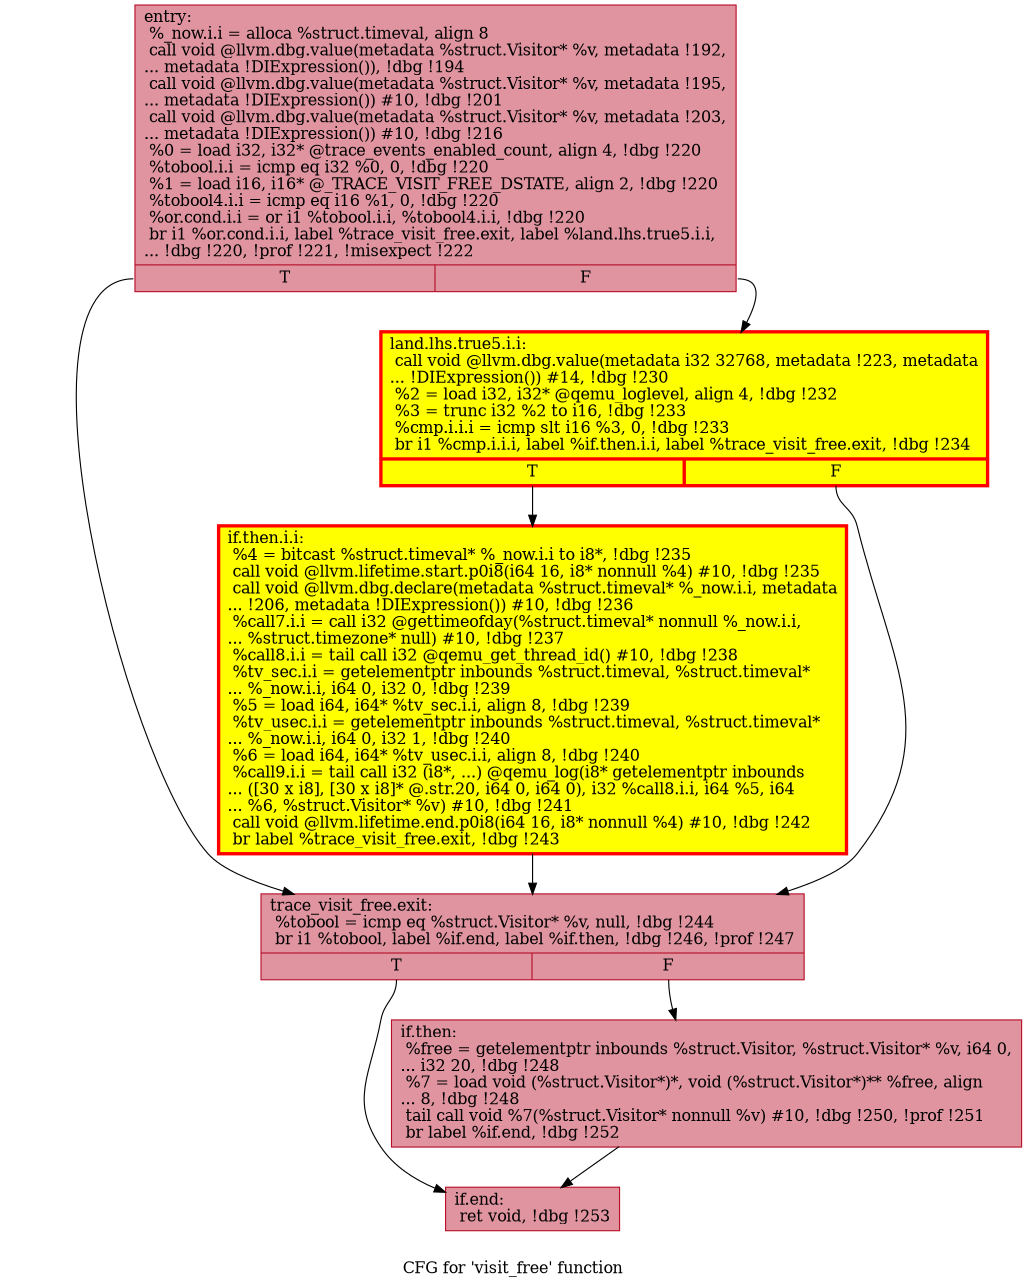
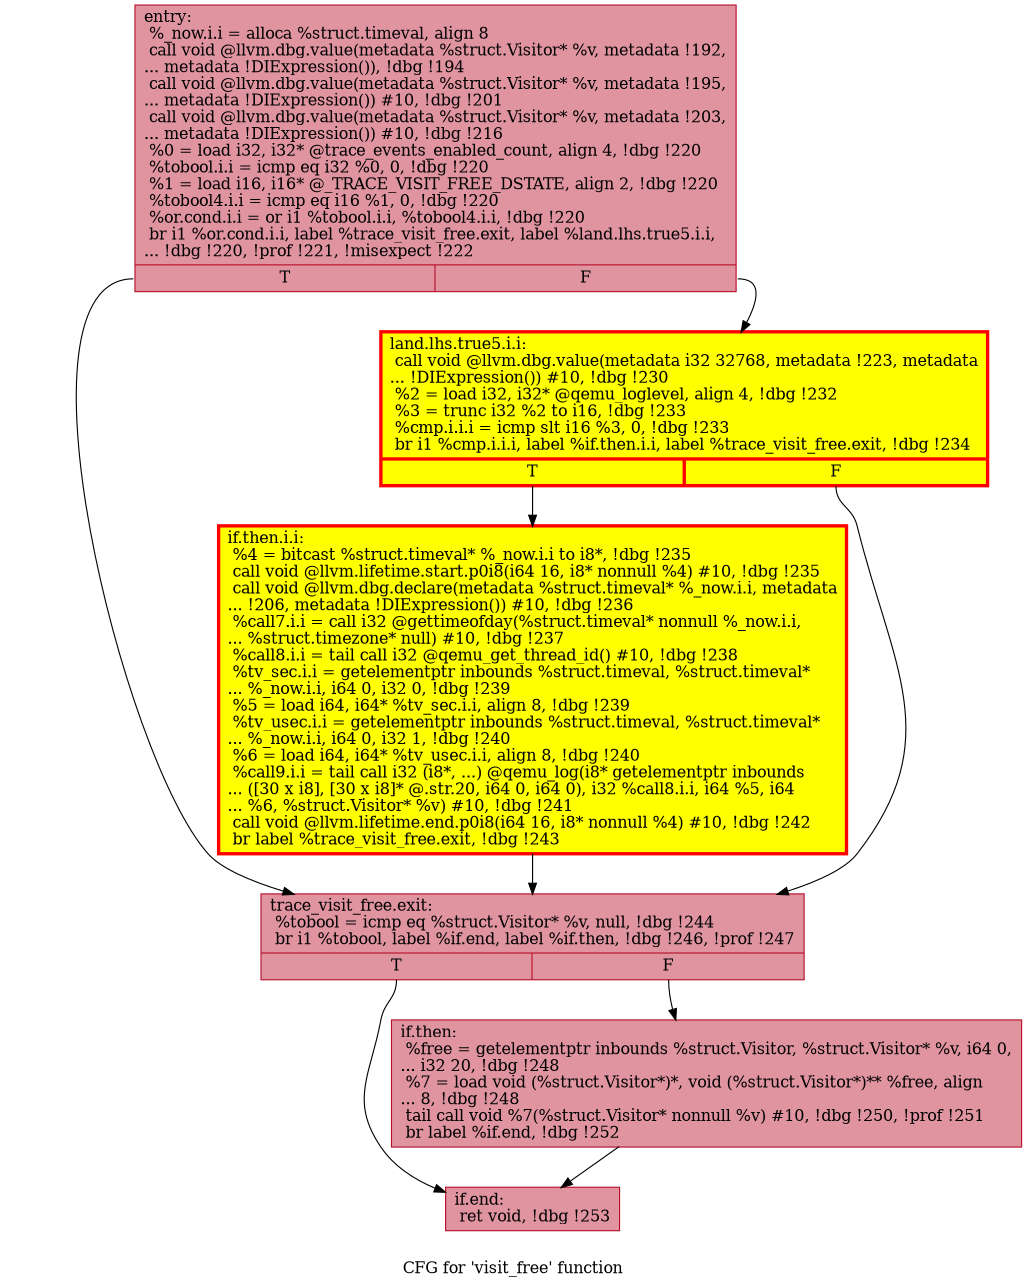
(529, 378) -> (529, 378)
